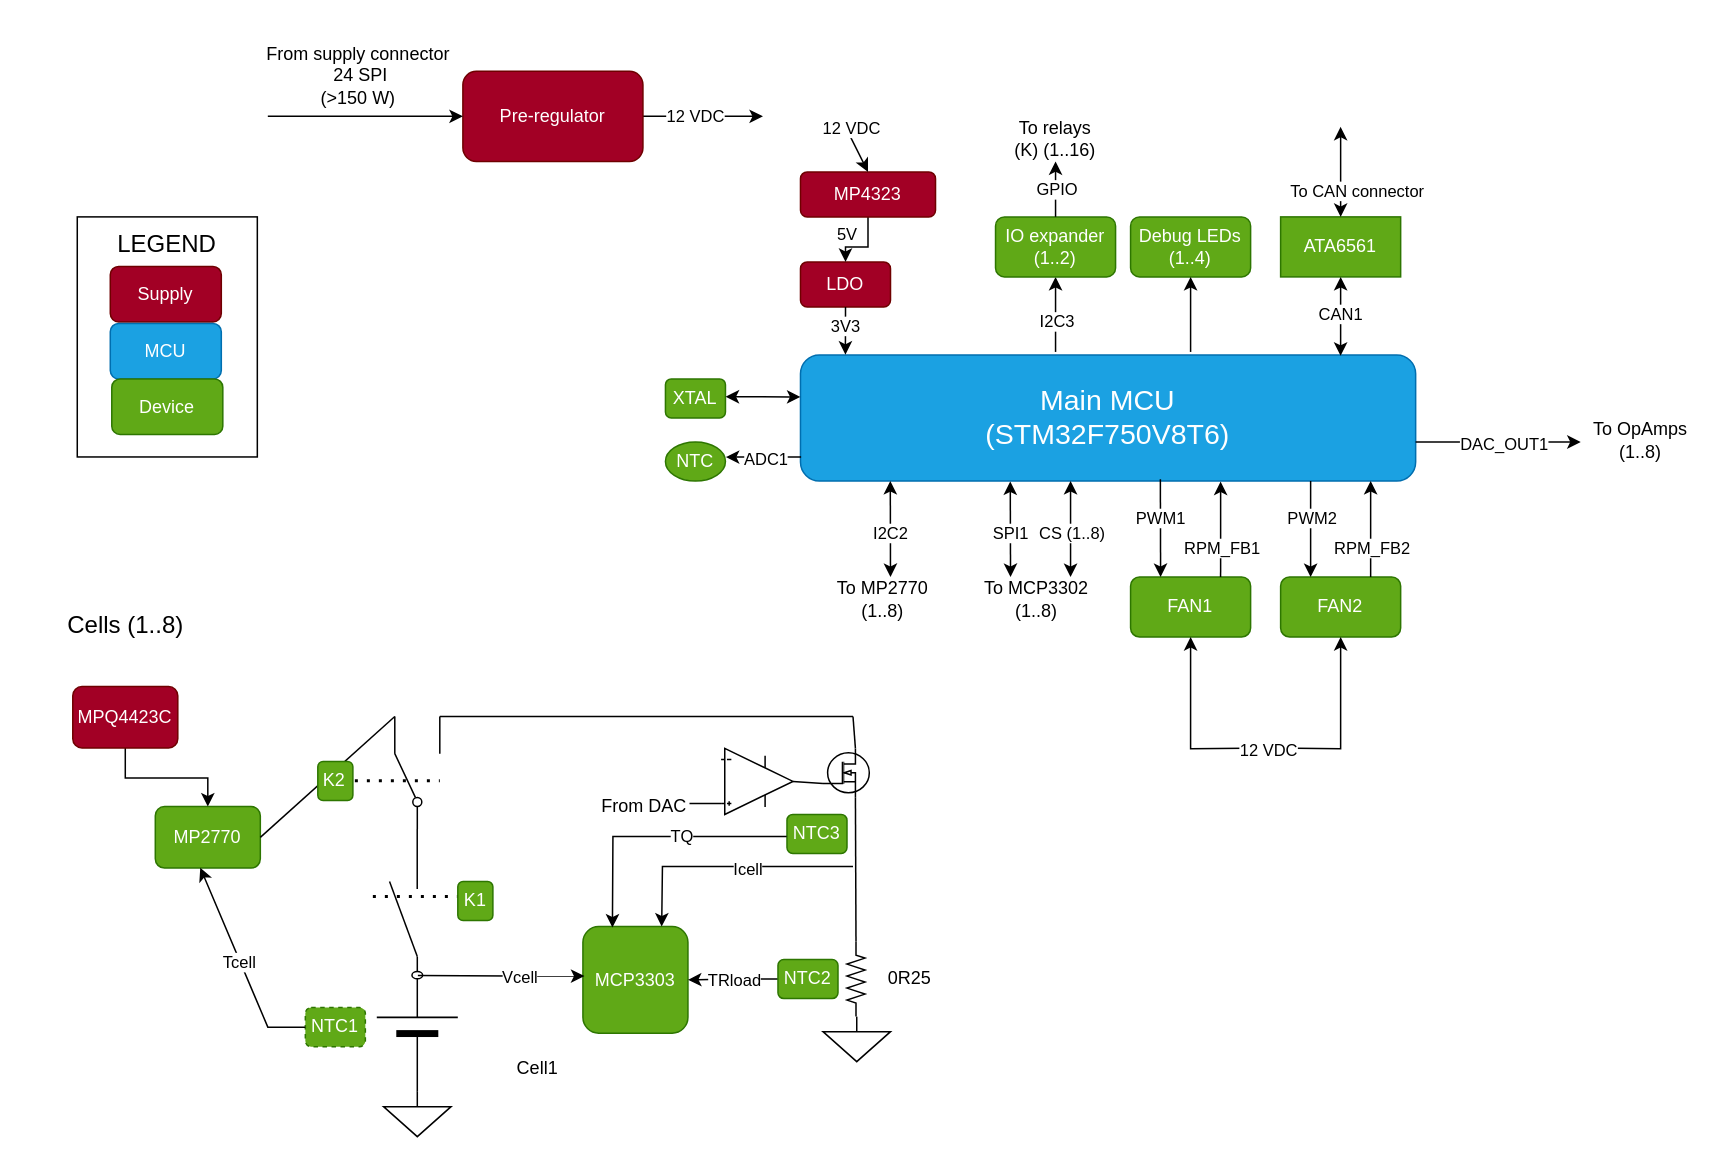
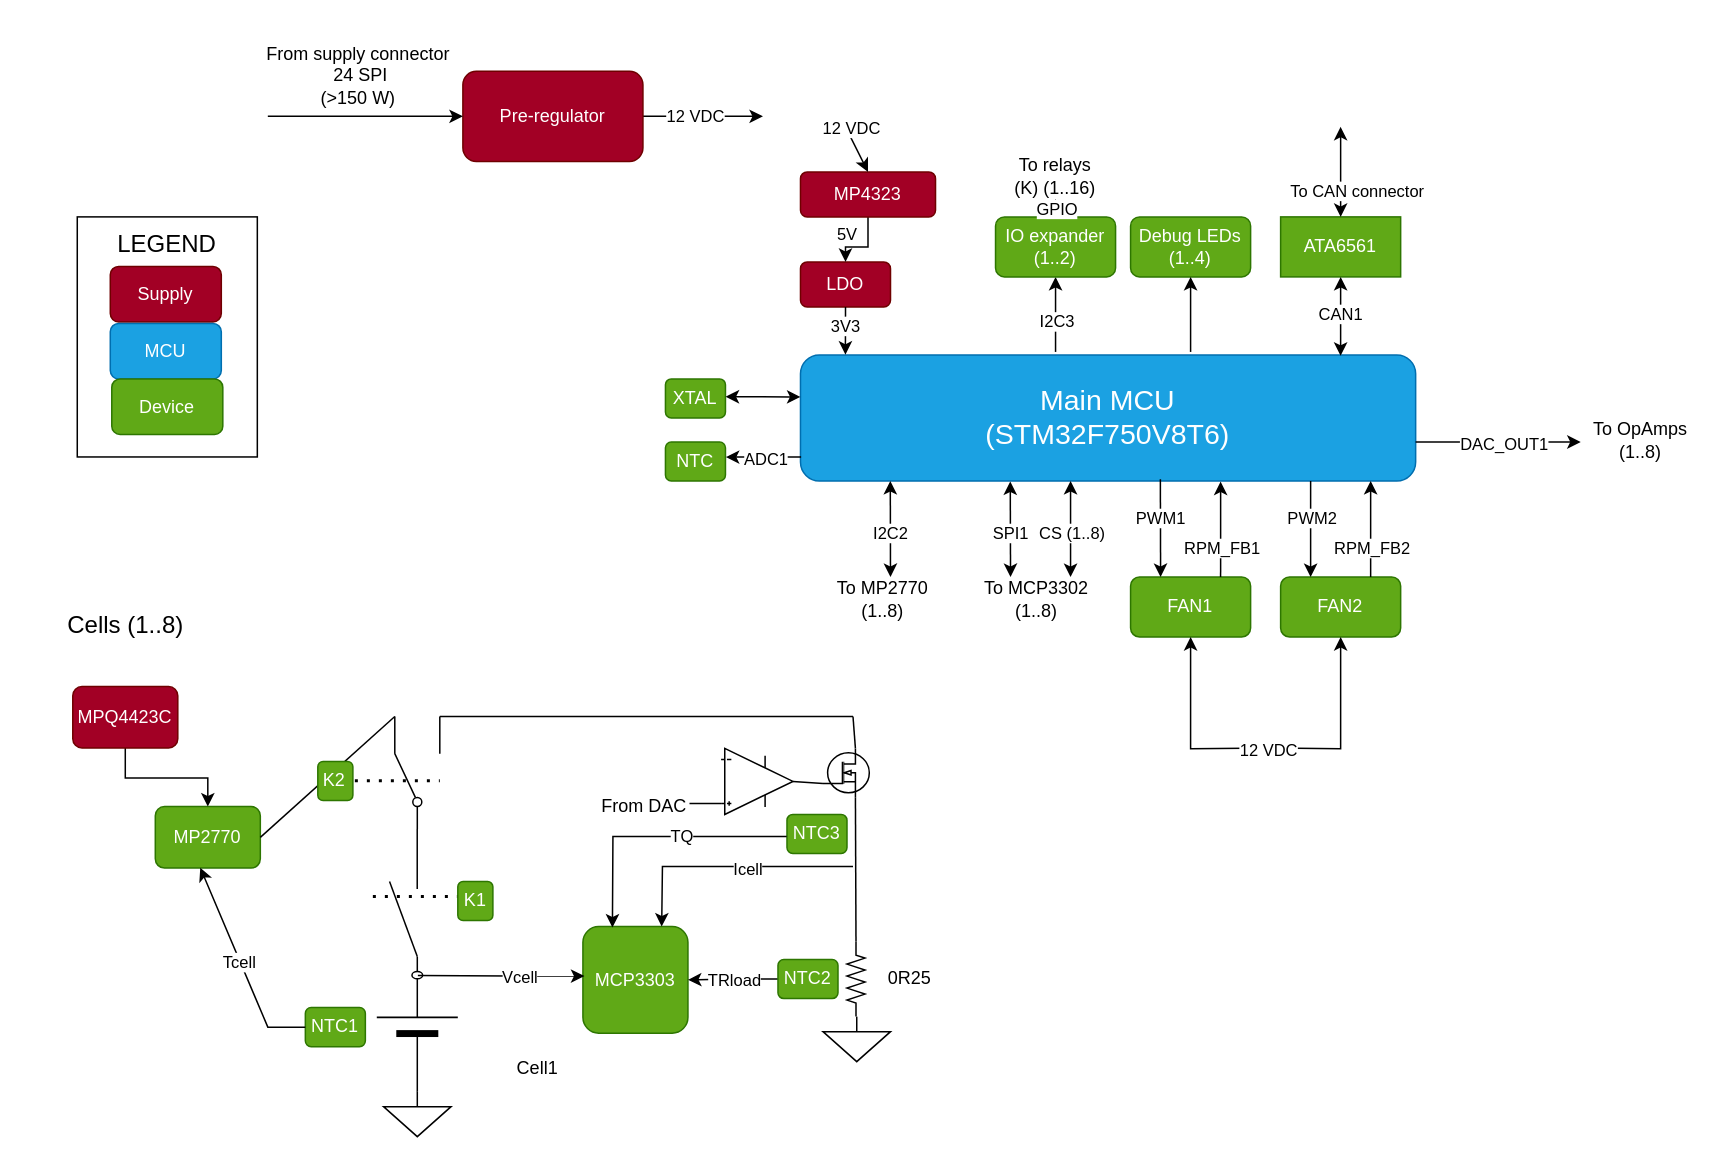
(1055, 139) -> (1055, 176)
(695, 461) -> (695, 461)
(335, 1027) -> (335, 1027)
